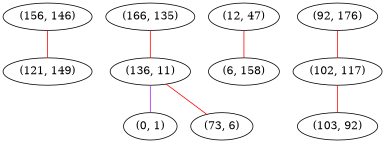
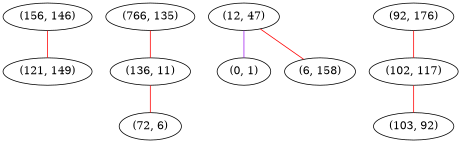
(150, 17) -> (150, 17)
(150, 99) -> (244, 44)
(222, 126) -> (150, 126)
